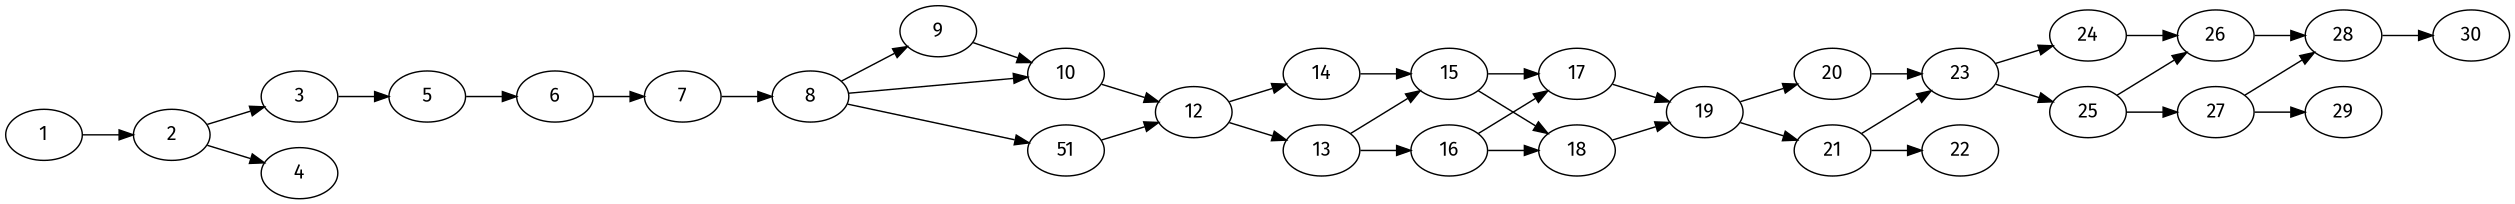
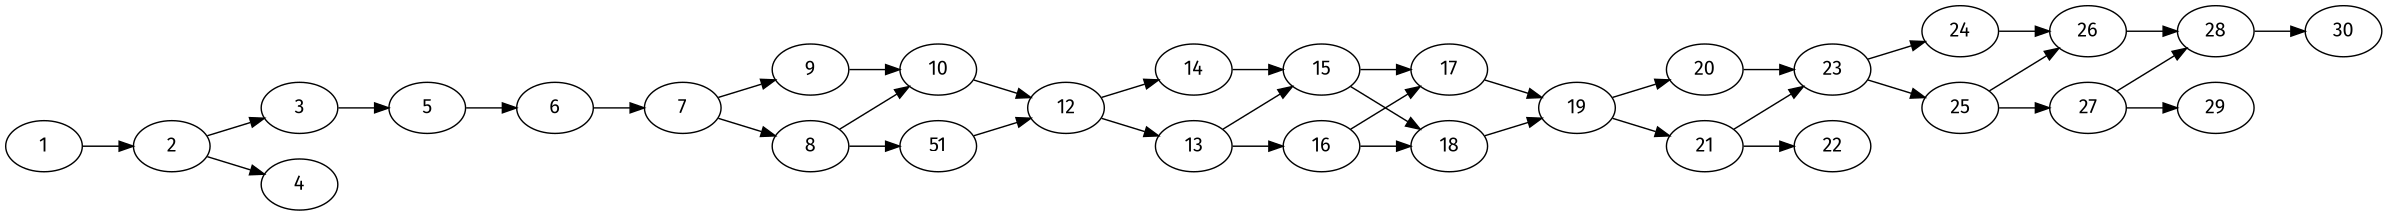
(868, 67) -> (740, 91)
